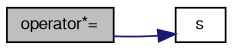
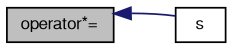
(136, 37) -> (153, 14)
